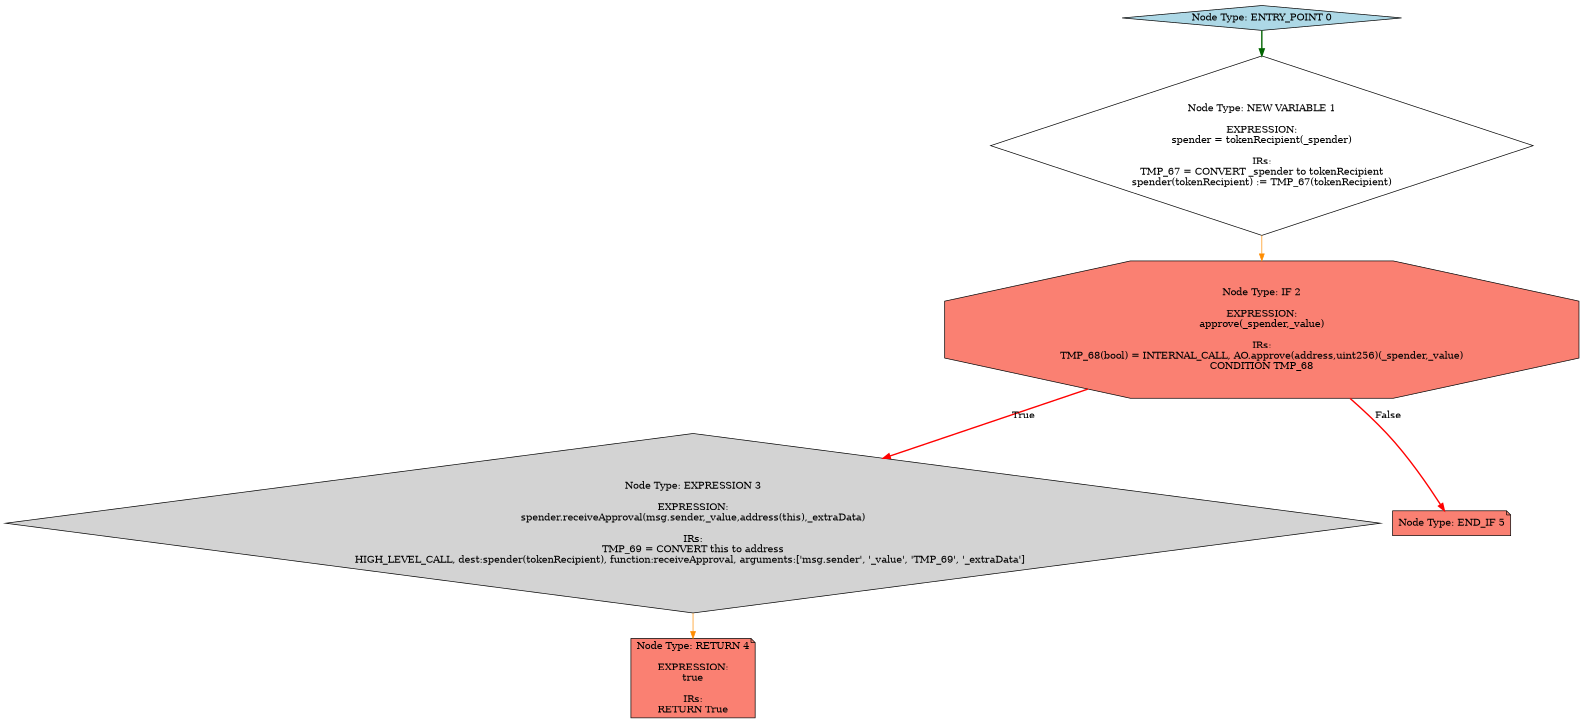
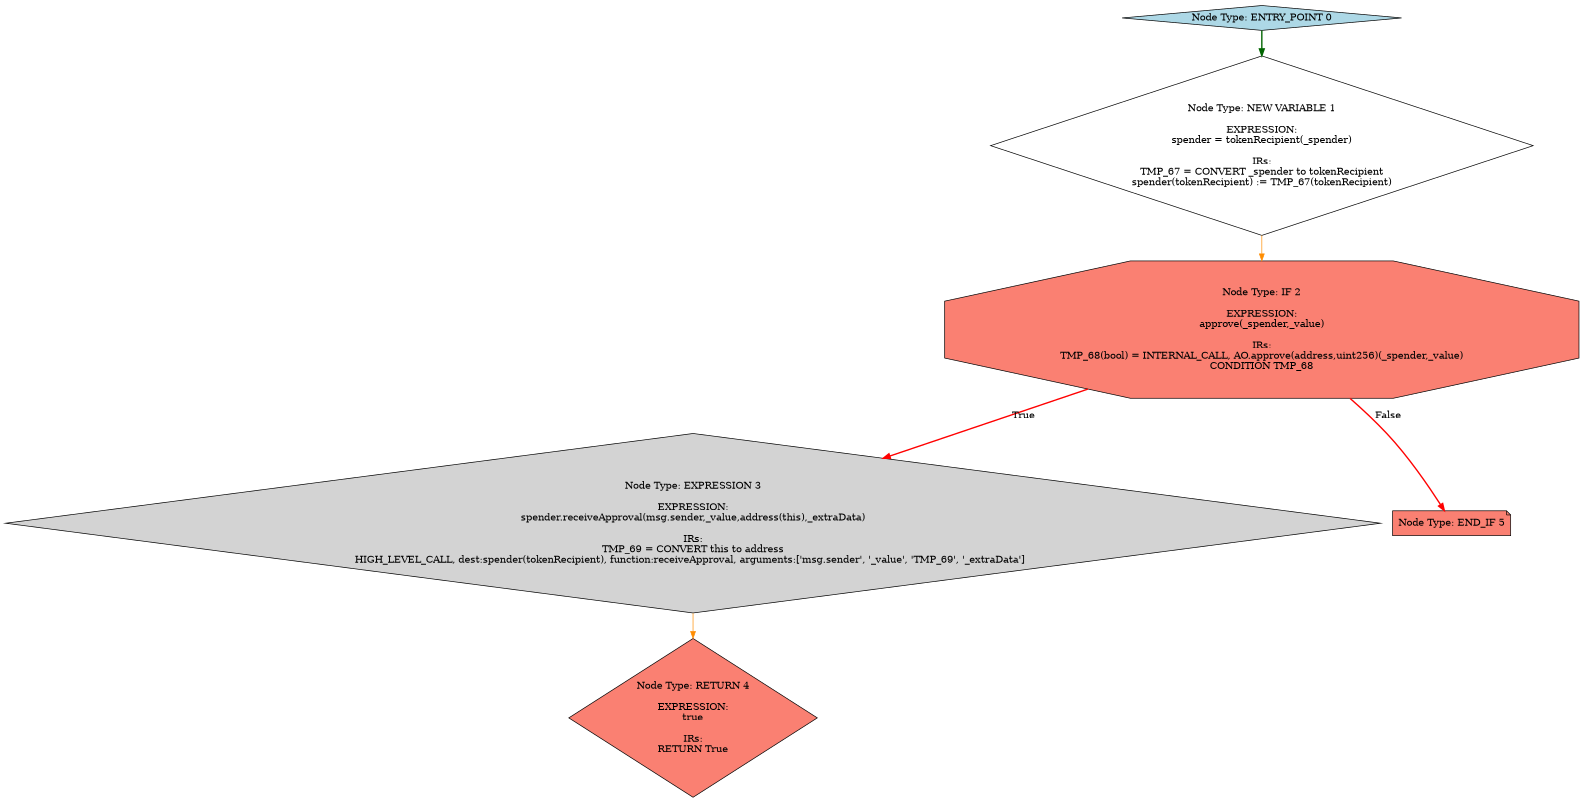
(693, 678) -> (693, 718)
